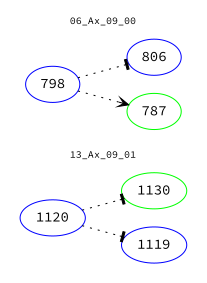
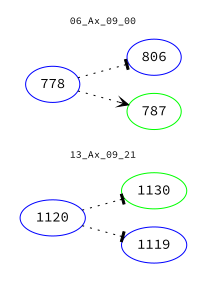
(53, 84) -> (53, 84)
(103, 155) -> (103, 155)
